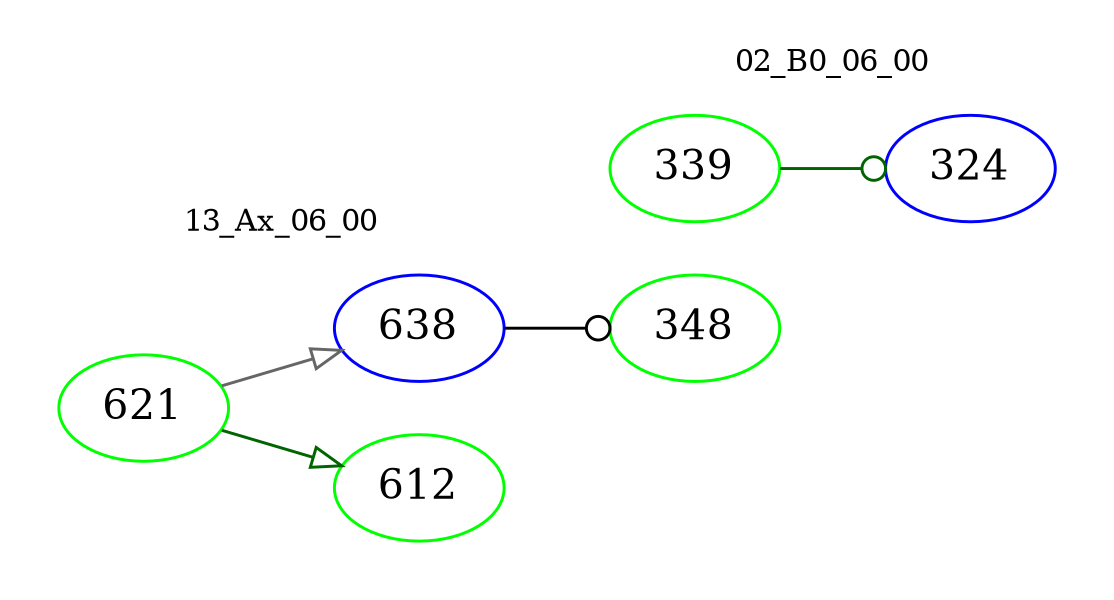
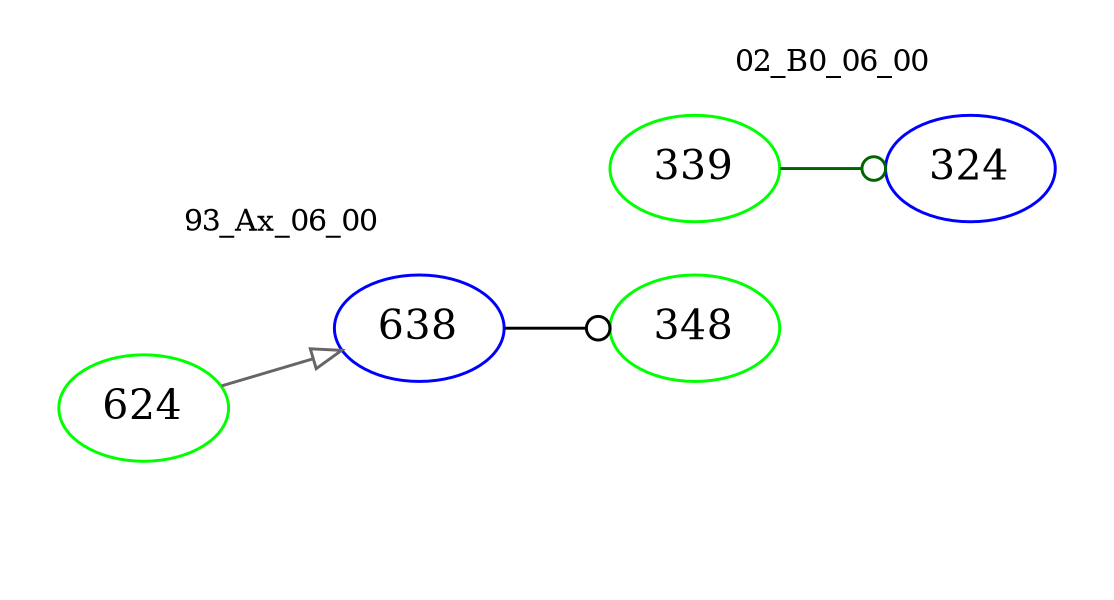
(281, 223) -> (281, 223)
(144, 408) -> (144, 408)
(419, 488) -> none
